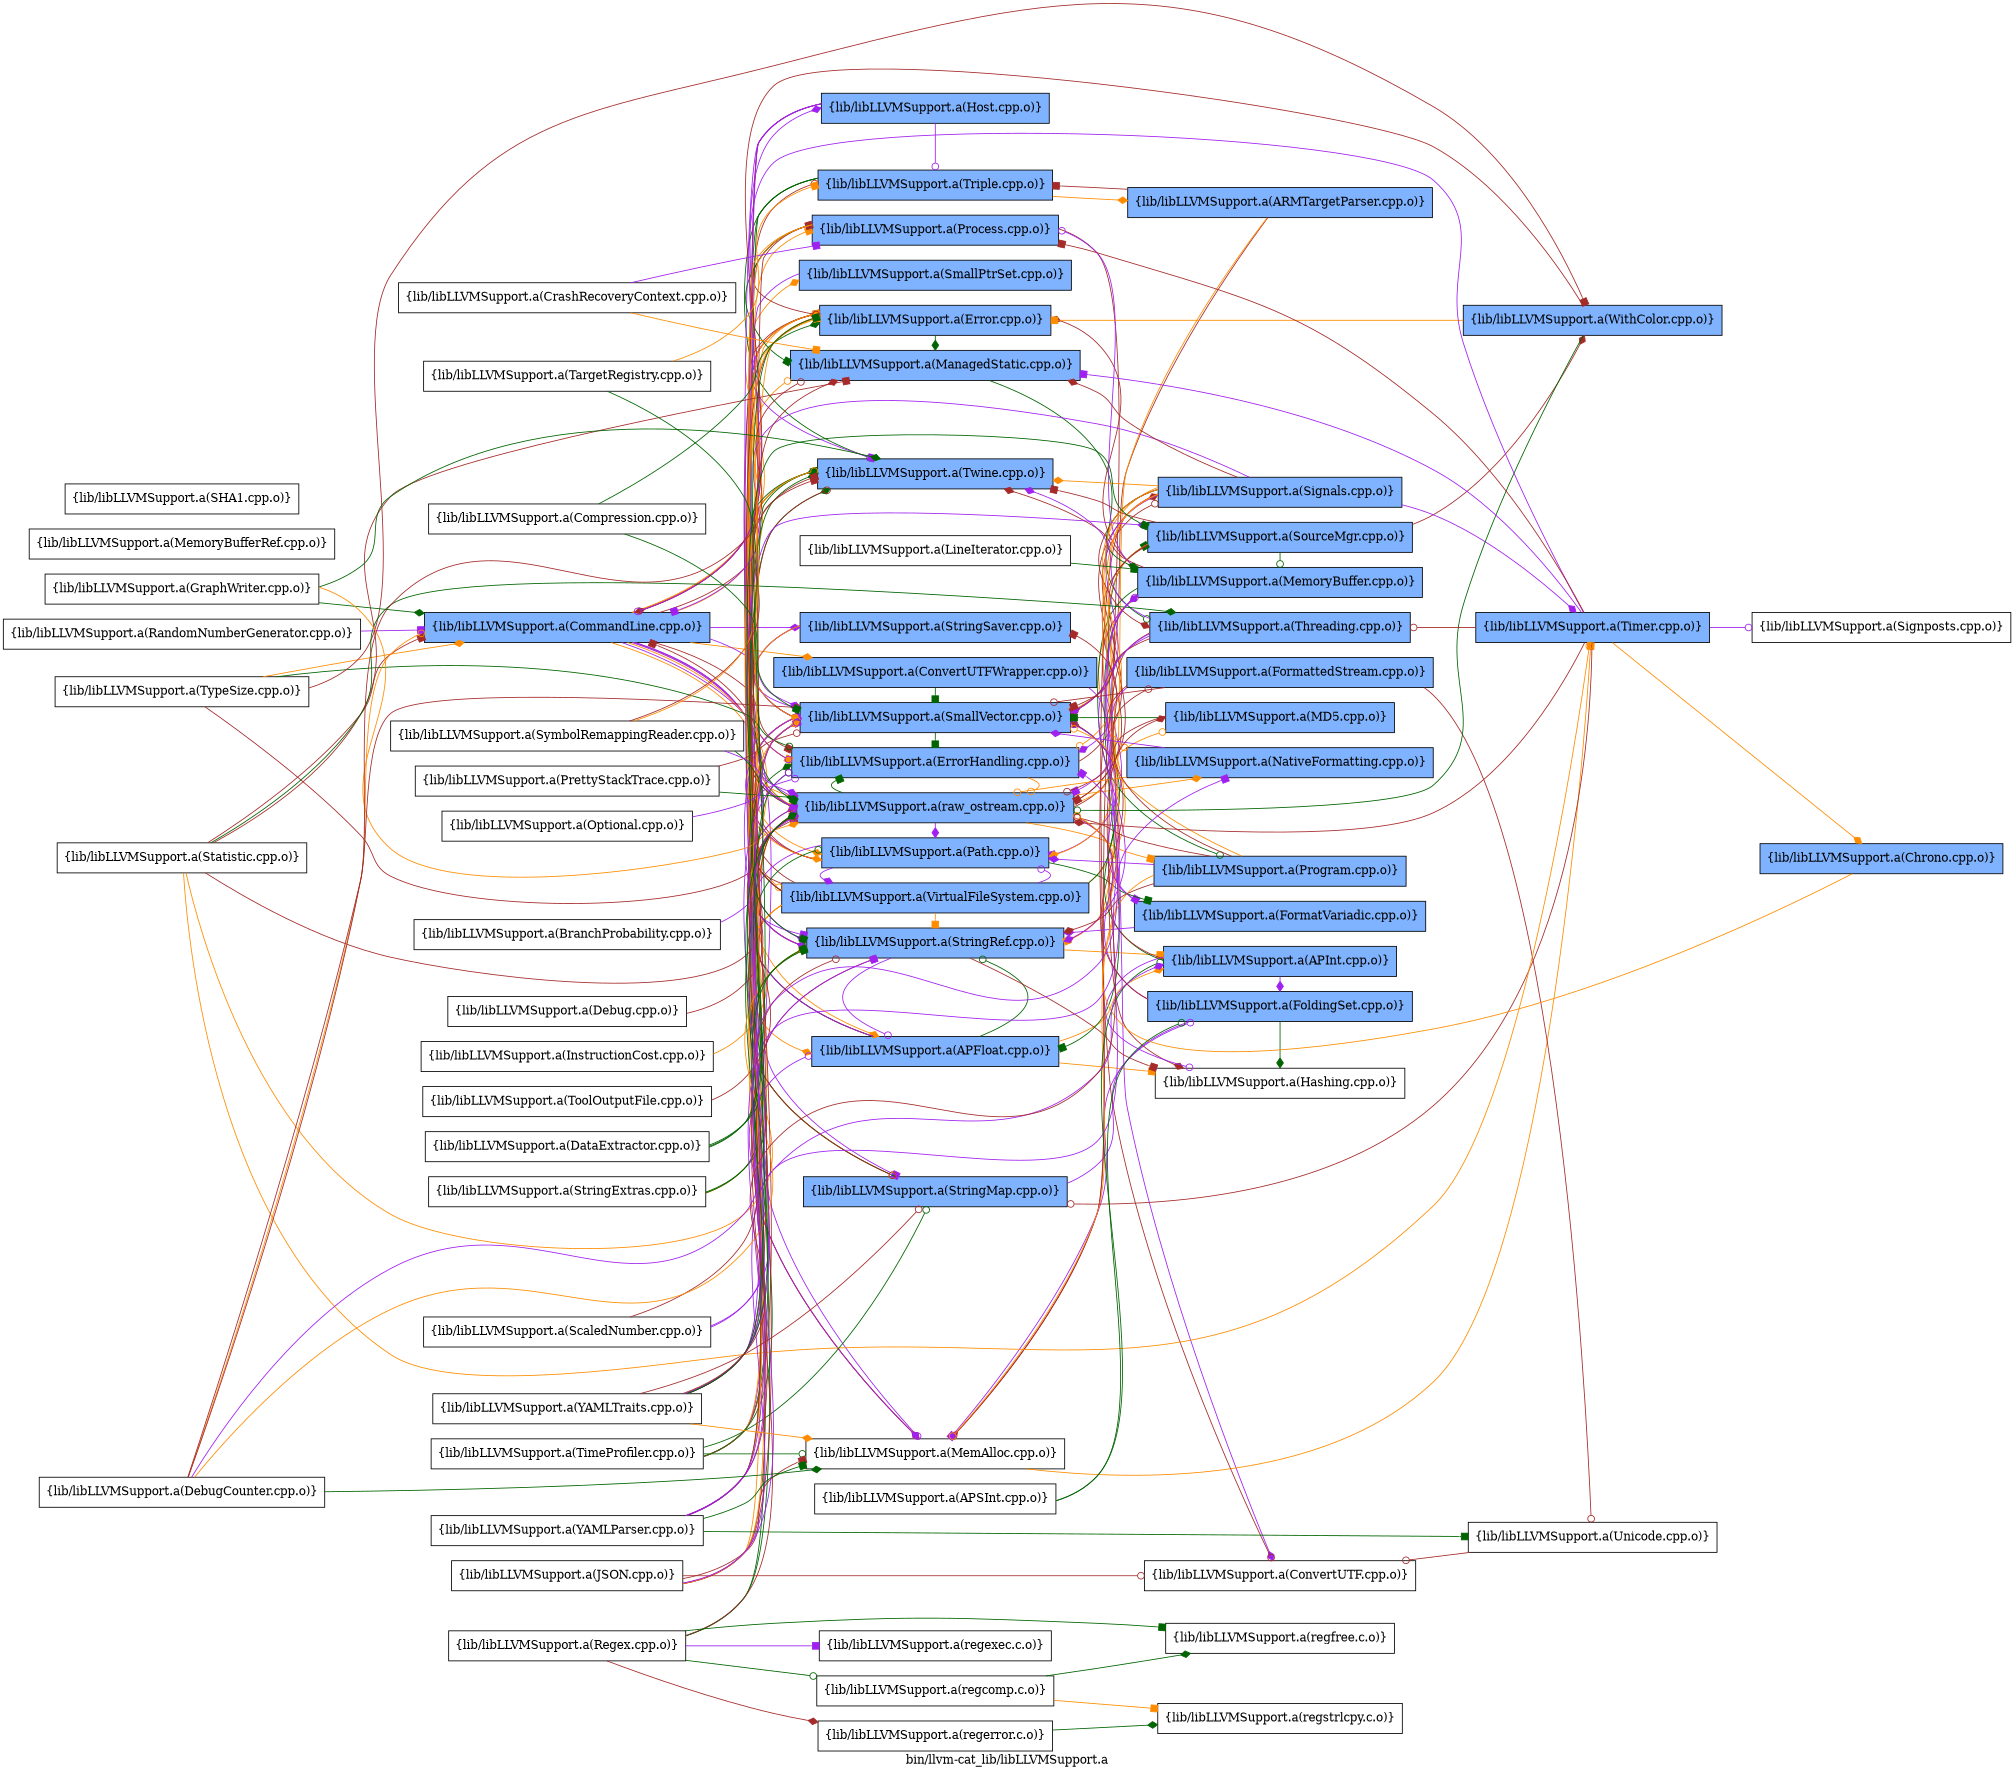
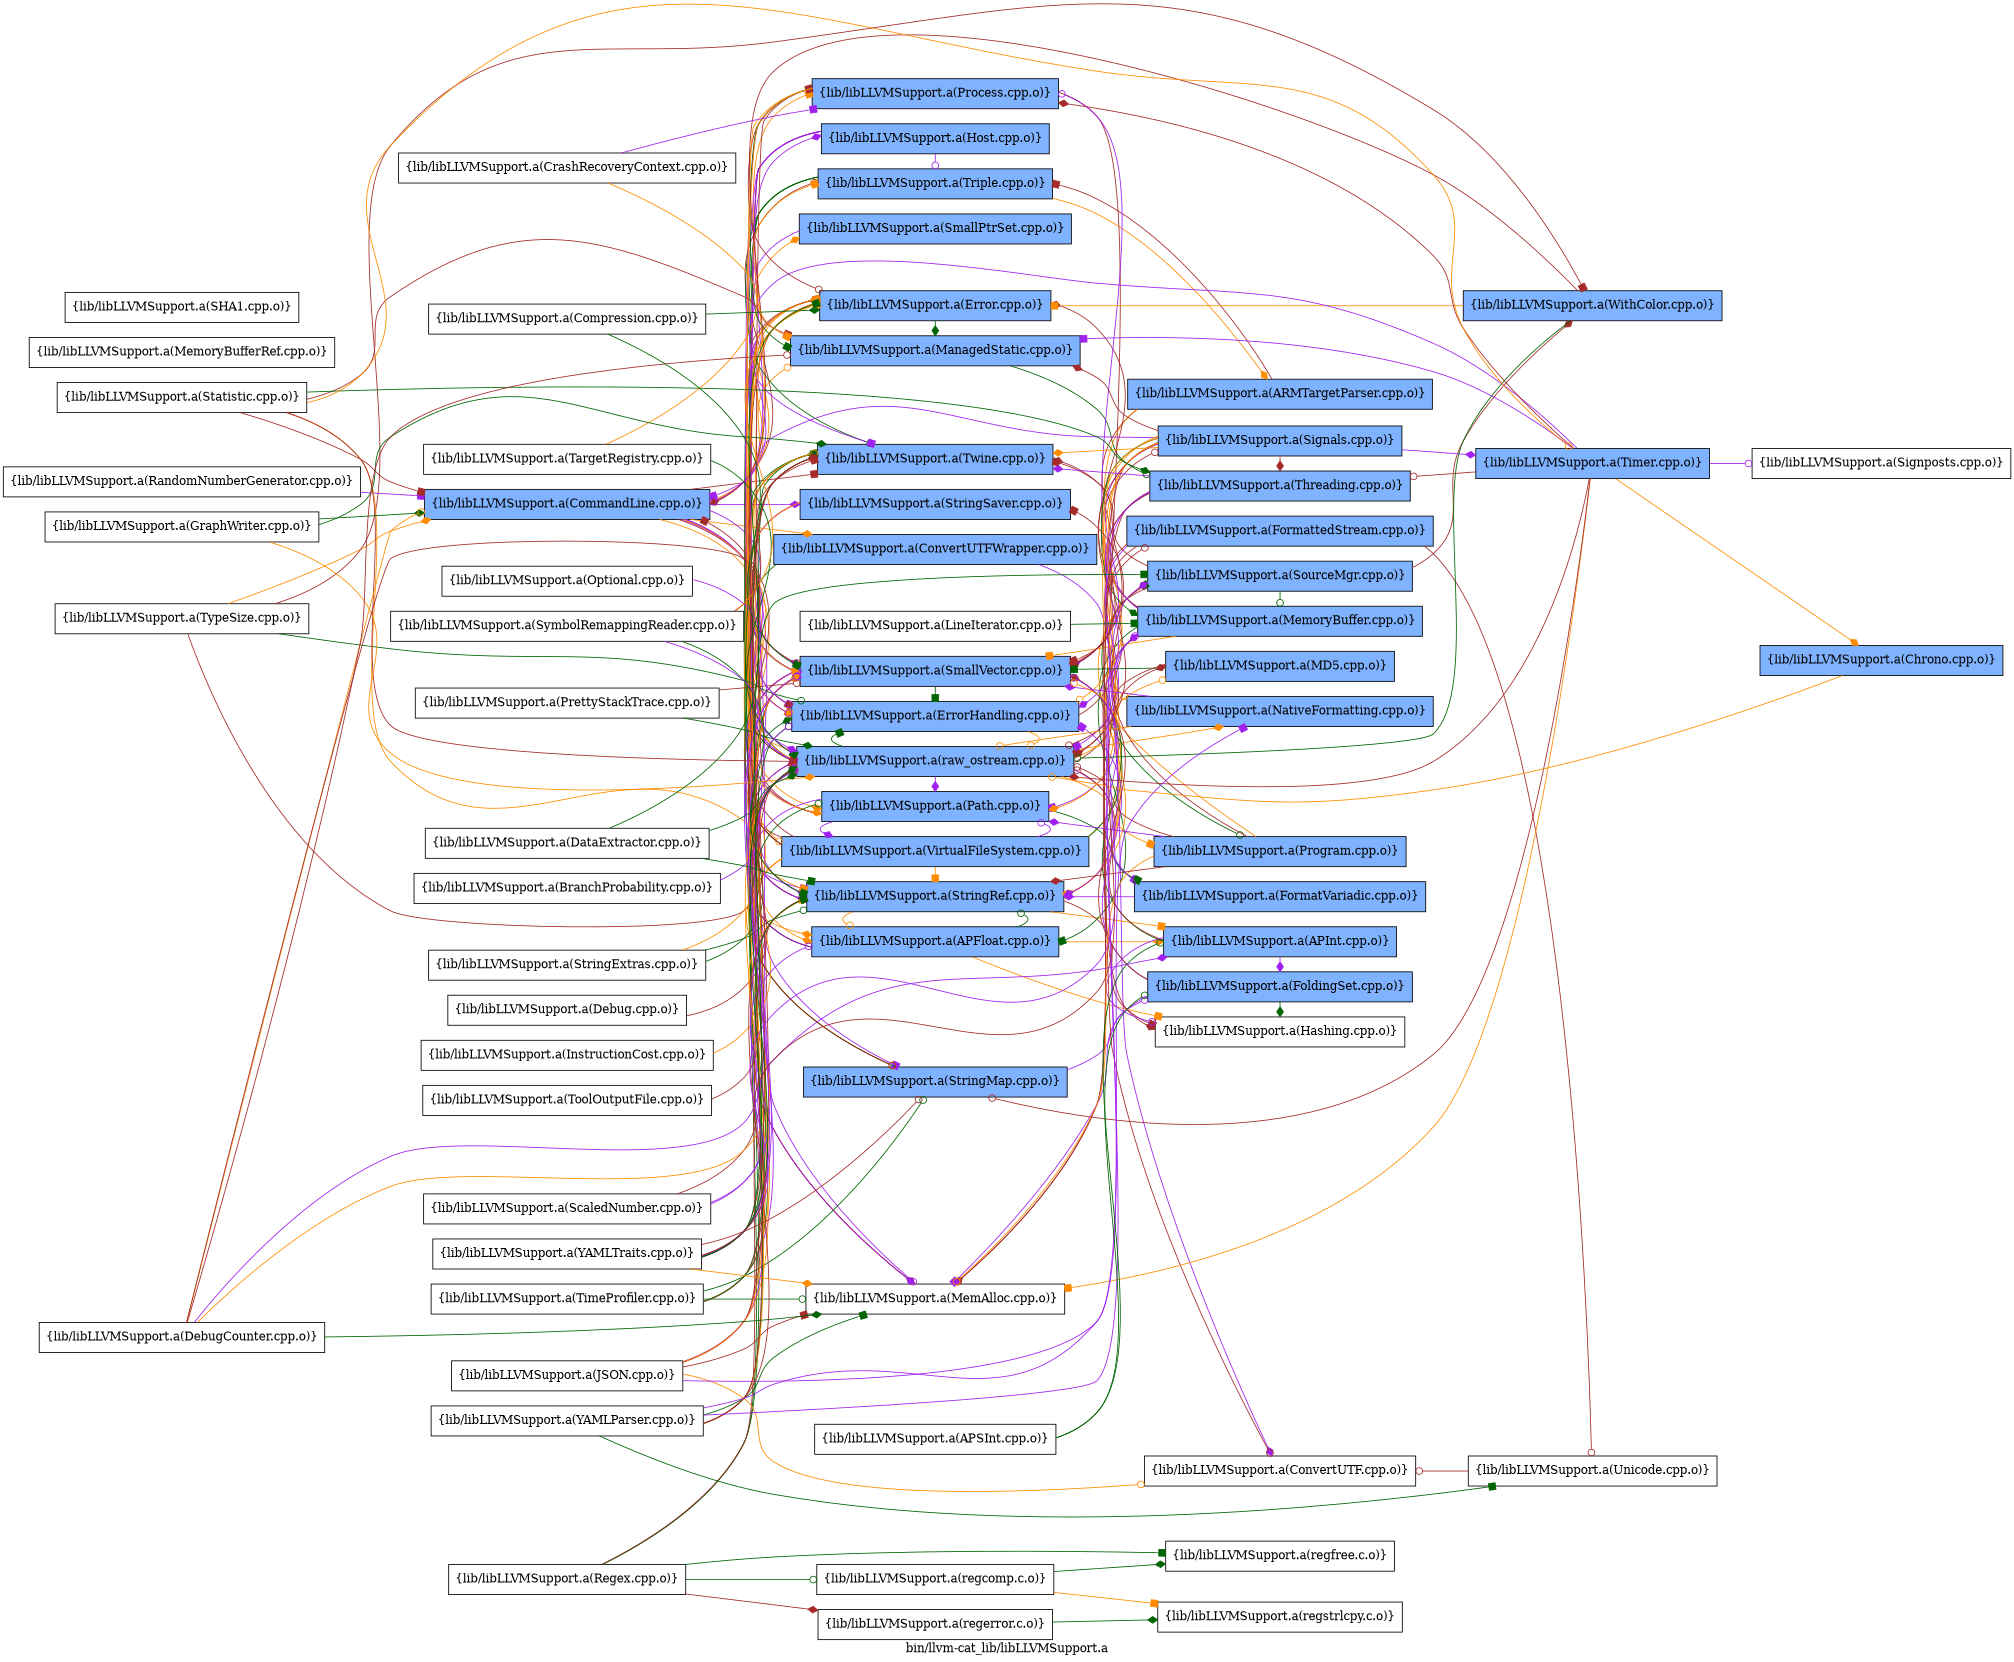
(1371, 366) -> (1371, 207)
(1112, 651) -> (1109, 592)
(760, 890) -> (759, 861)
(843, 994) -> (844, 916)
(1504, 1236) -> (1491, 1006)
(910, 1576) -> (884, 1488)
(935, 1646) -> none
